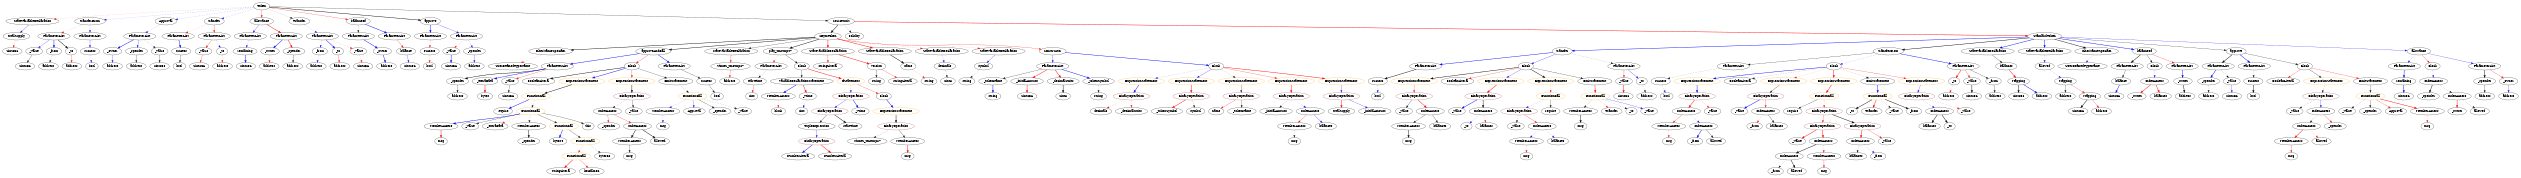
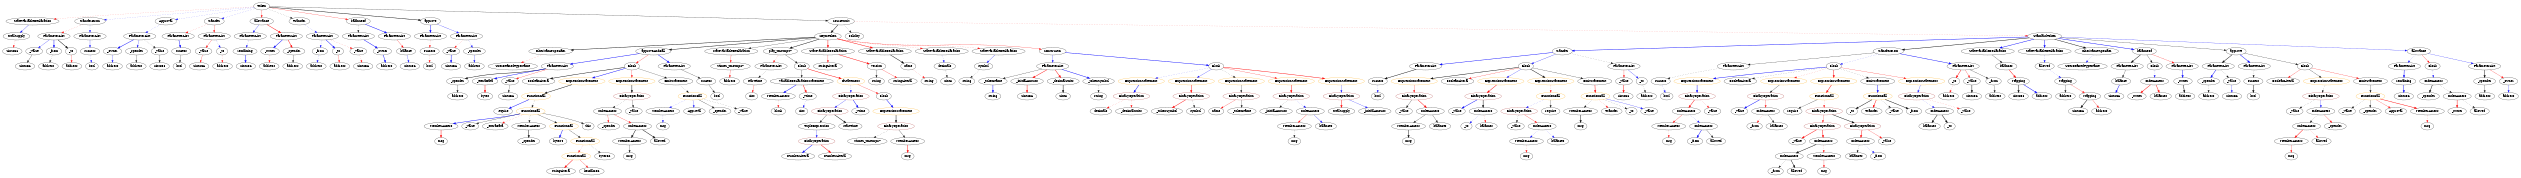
(1440, 29) -> (1440, 29)
